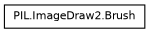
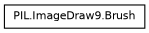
(75, 17) -> (75, 17)
